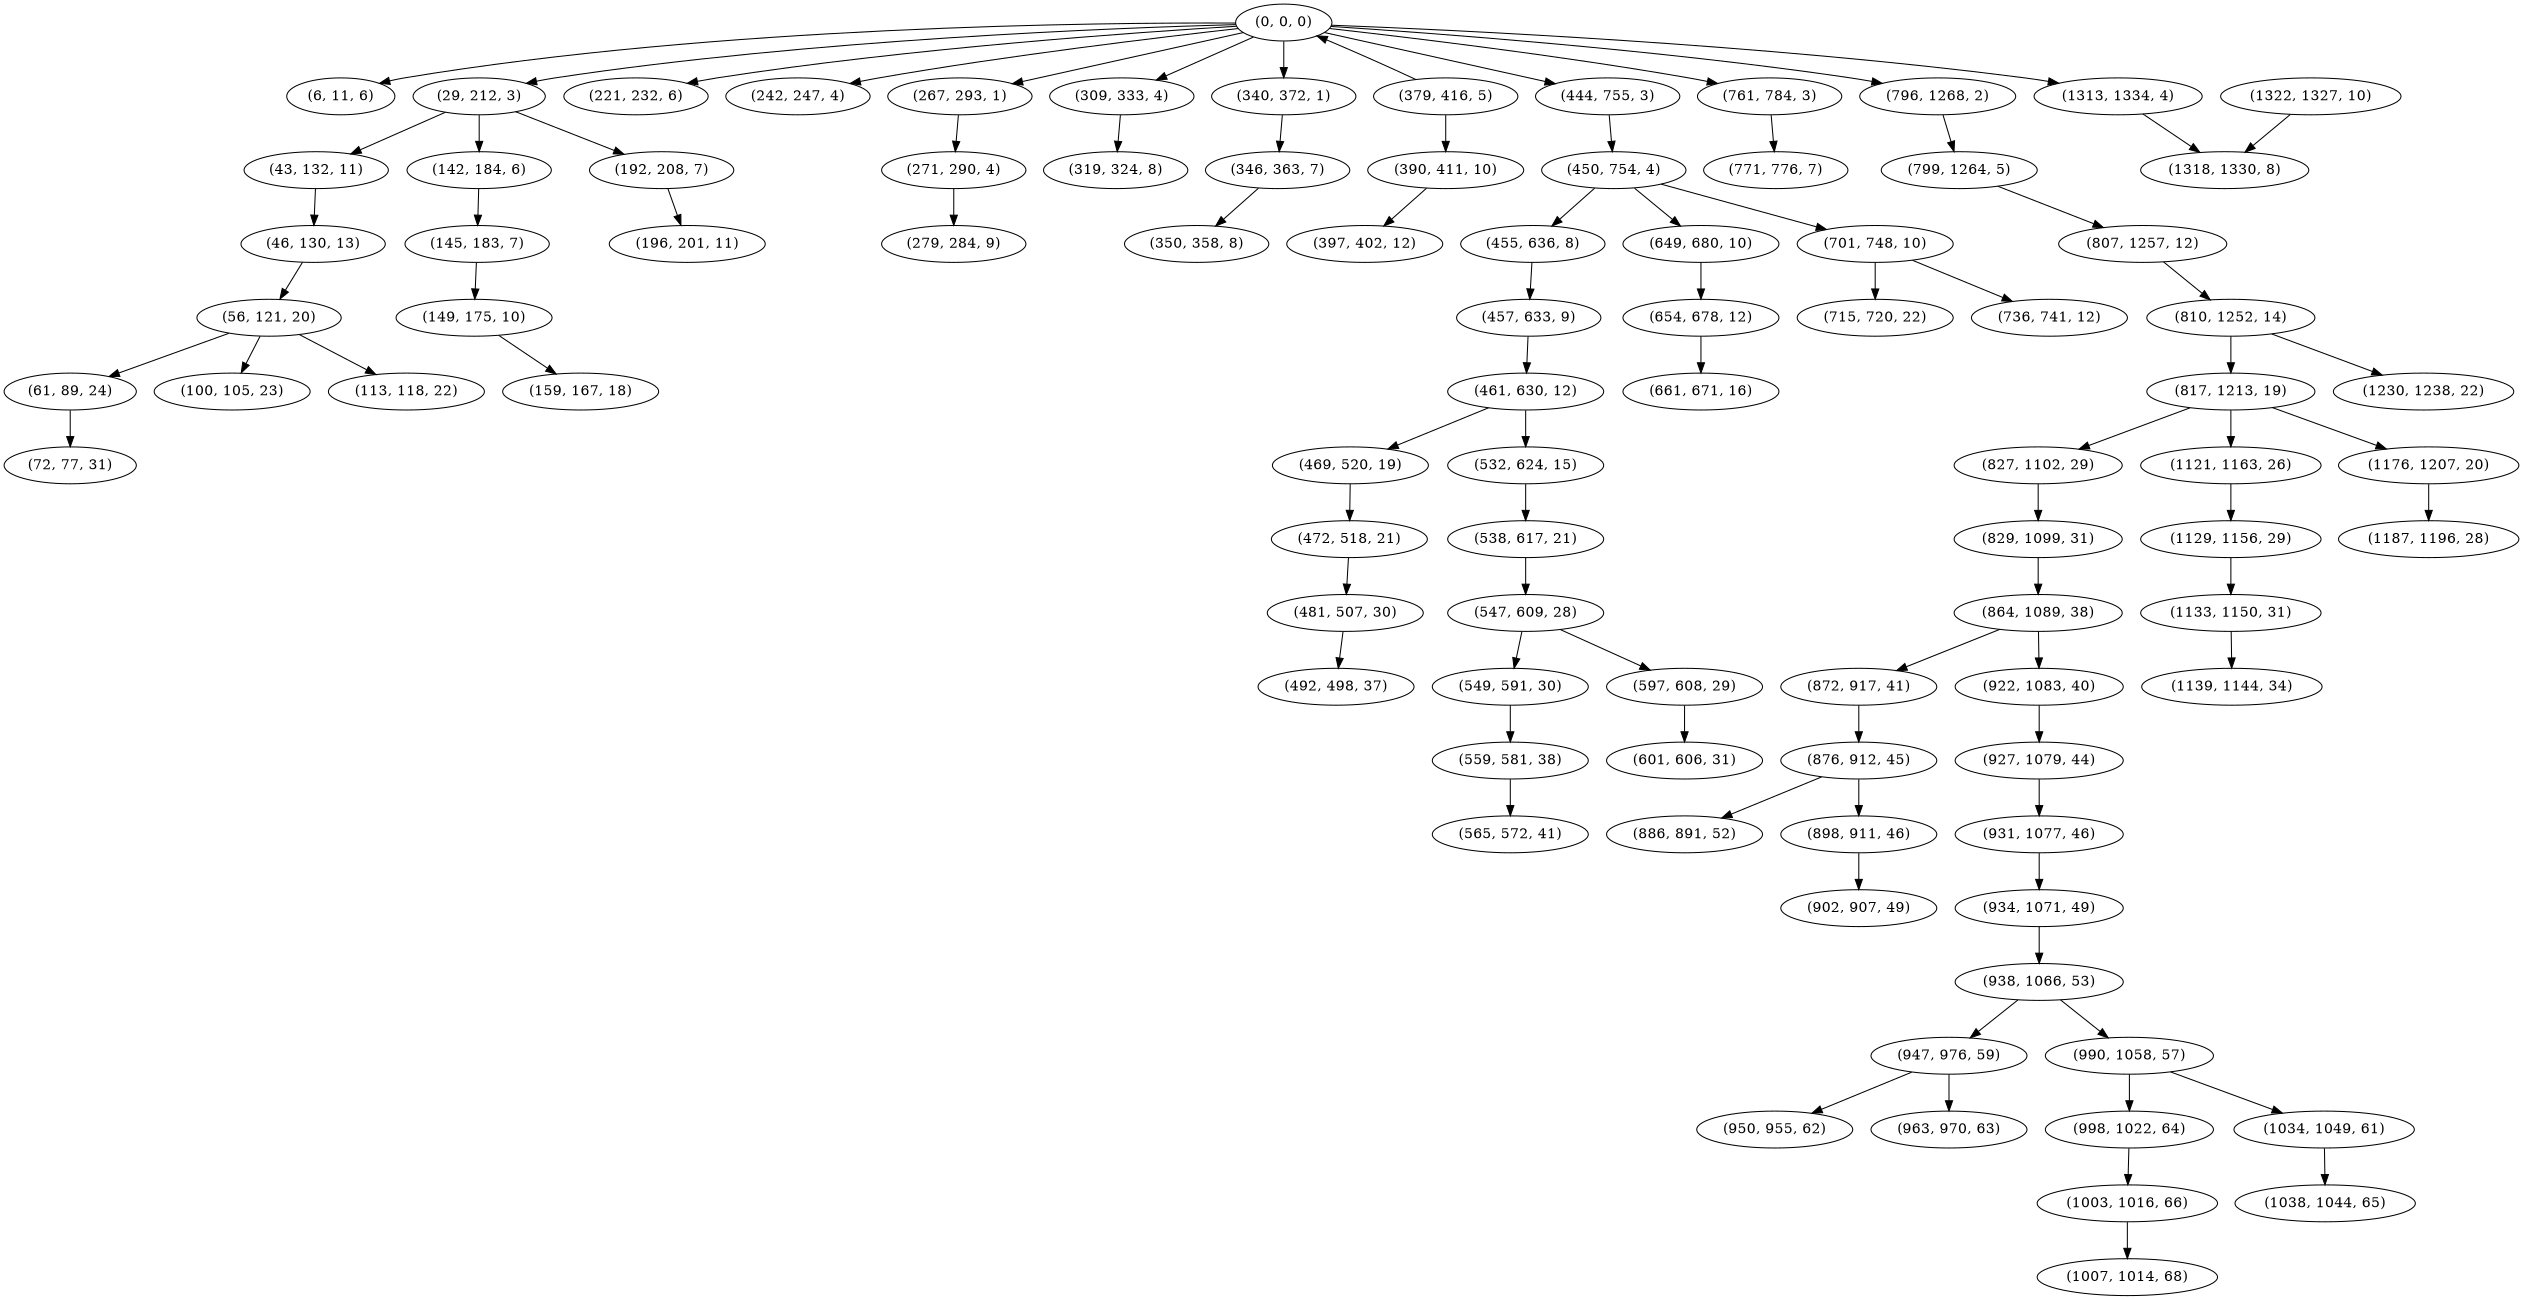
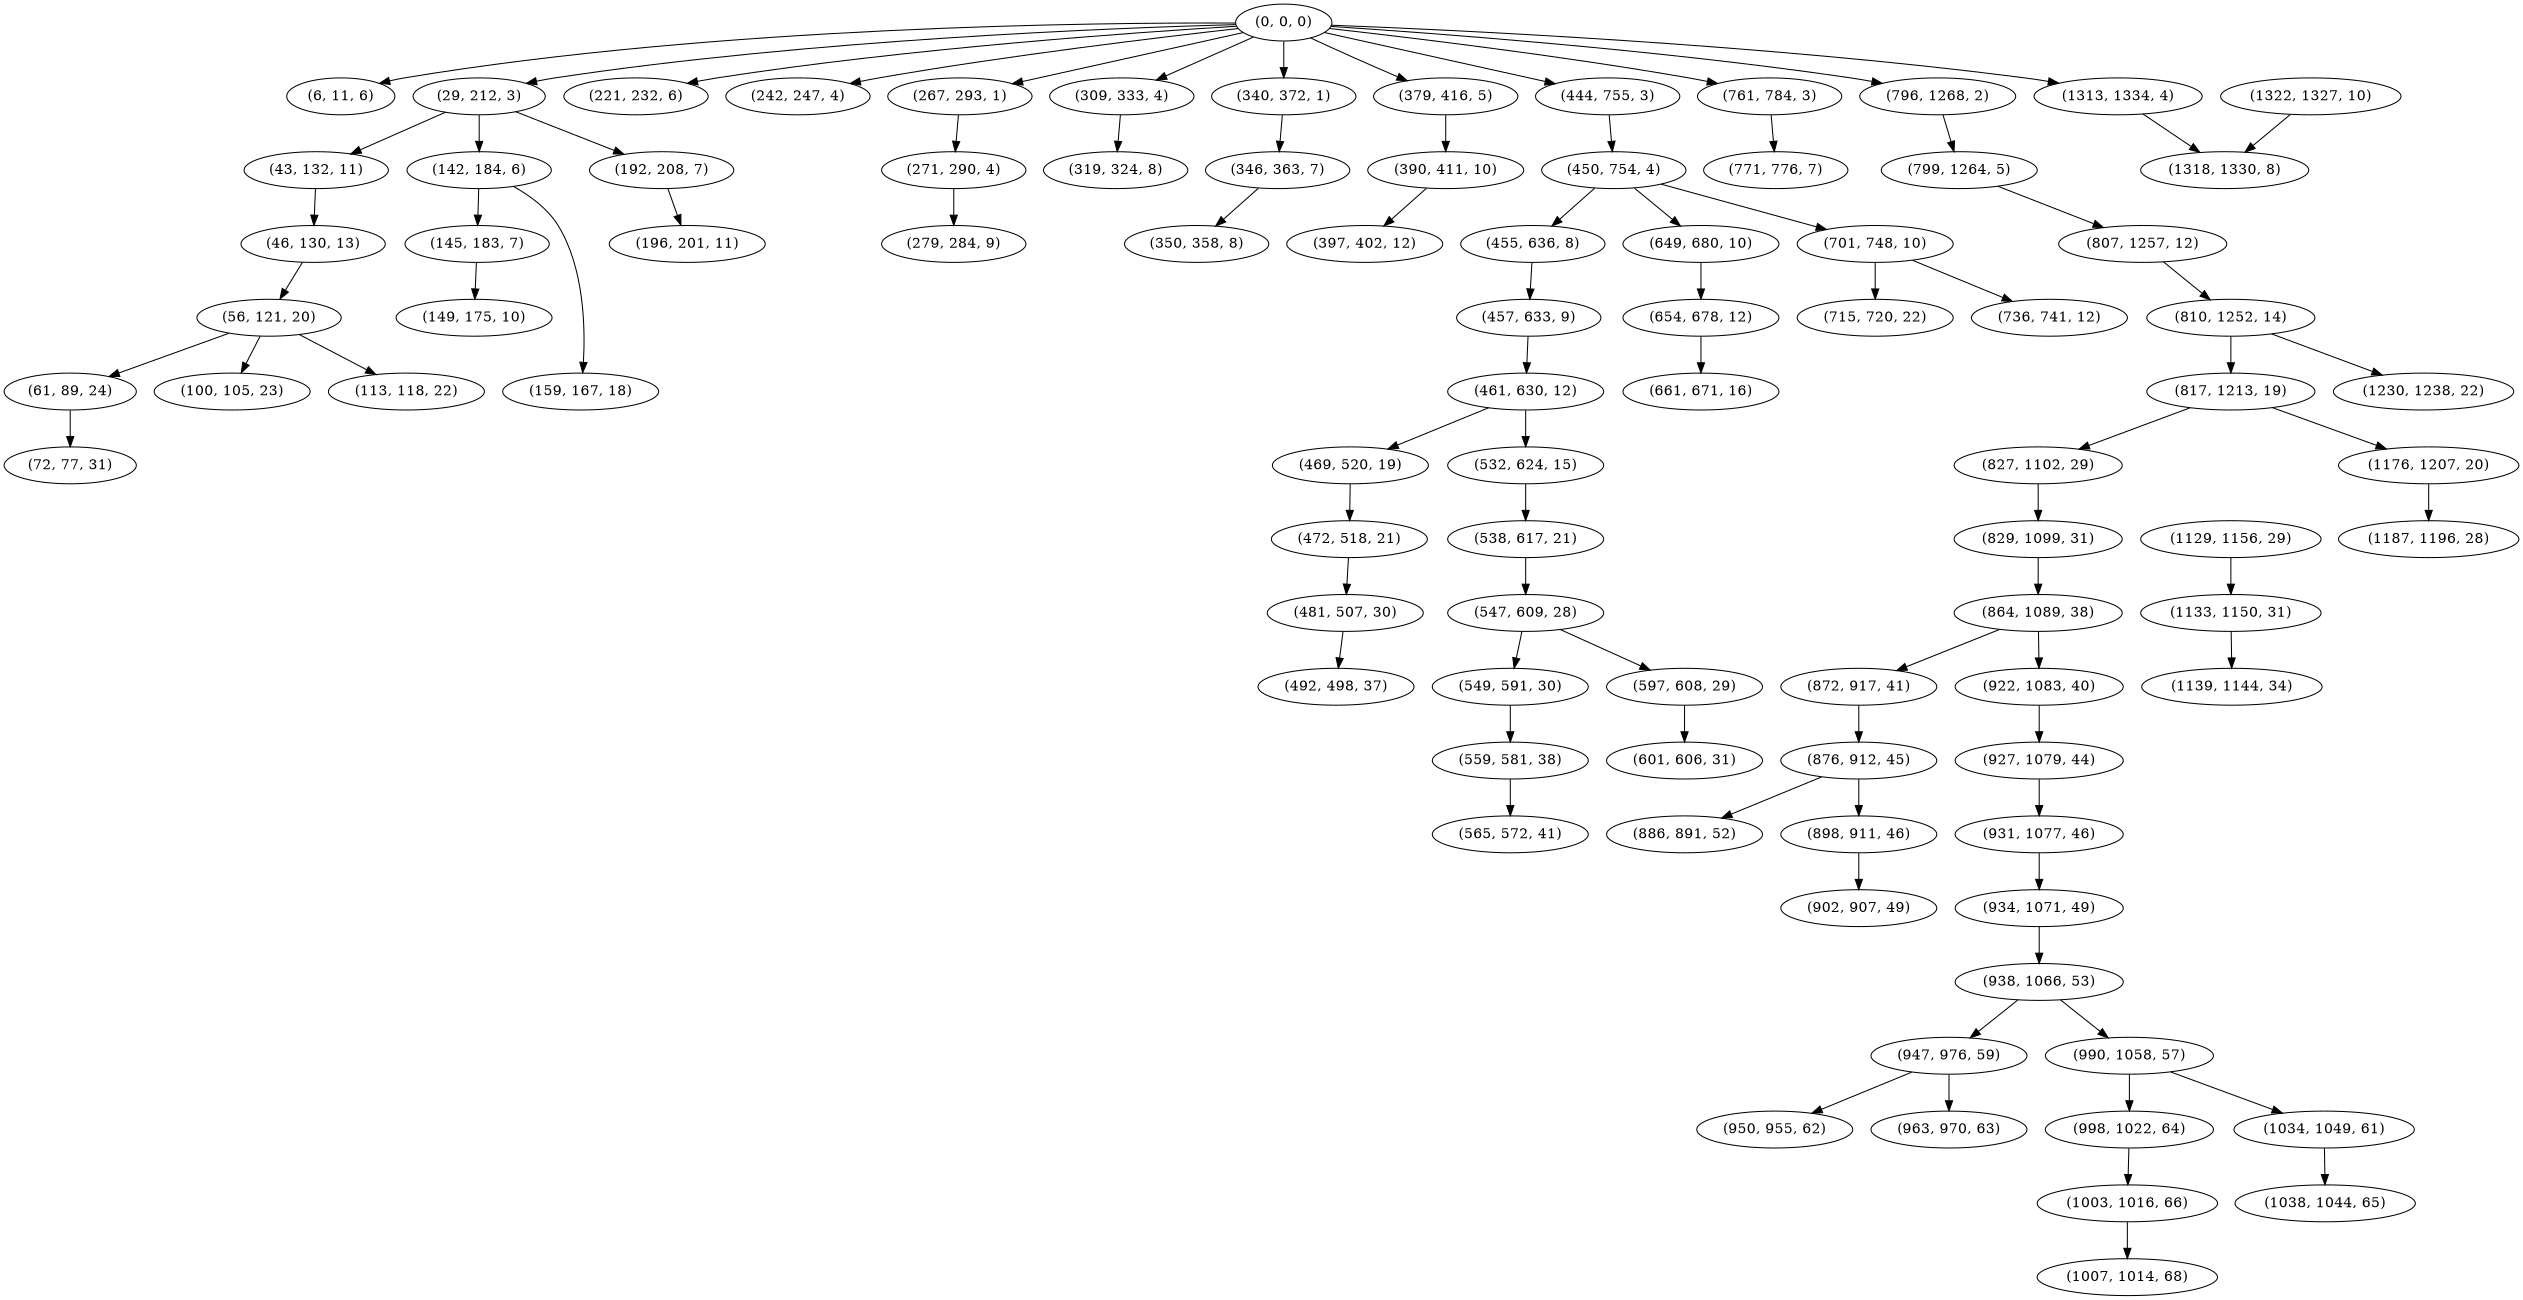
(1371, 59) -> (1354, 58)
(523, 352) -> (574, 263)
(2231, 465) -> none
